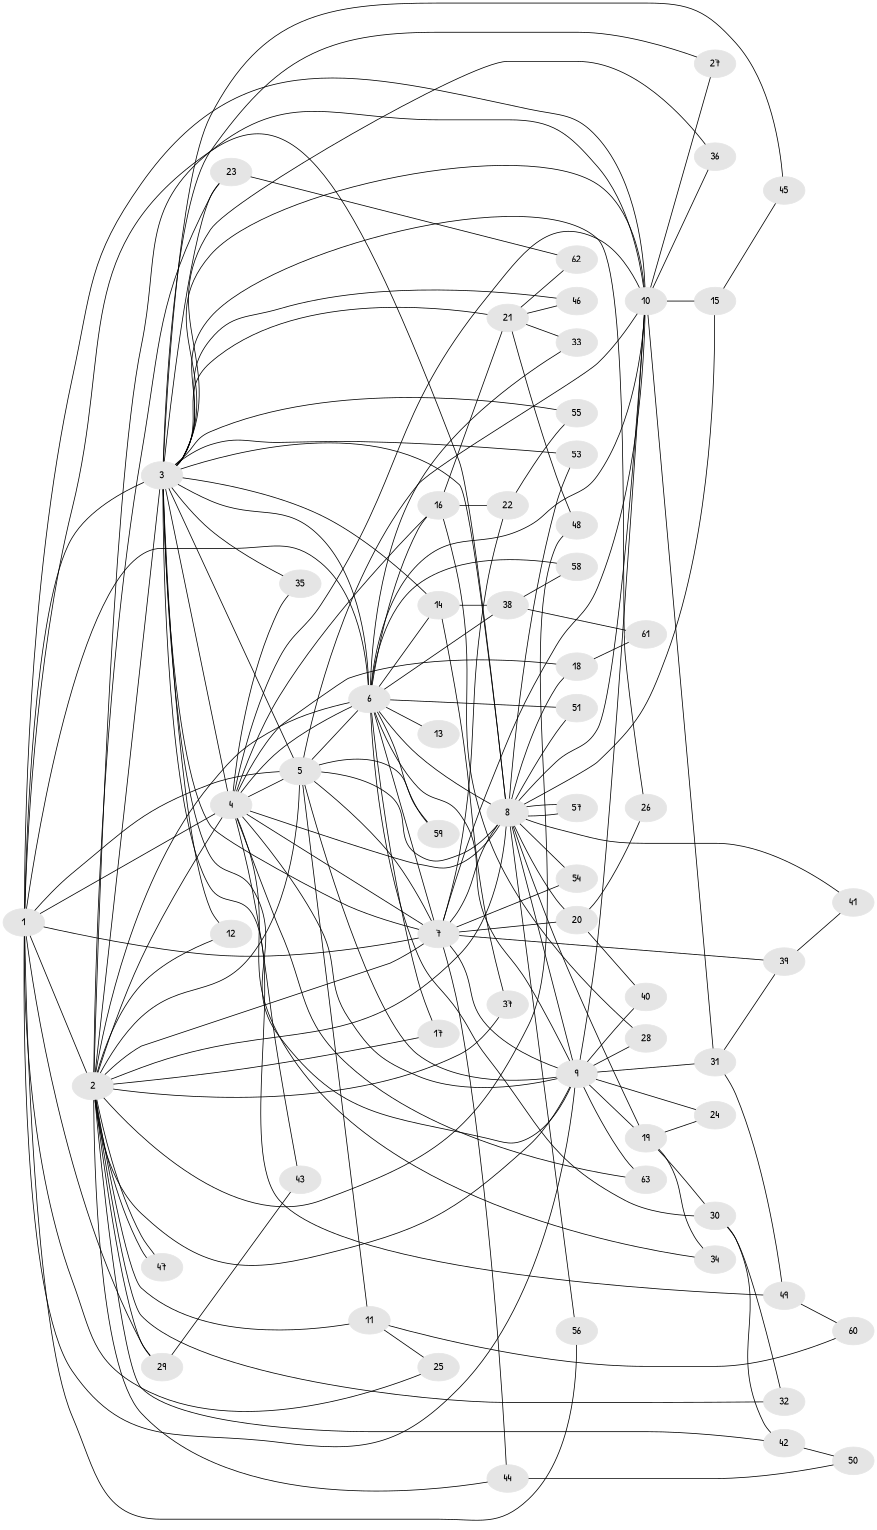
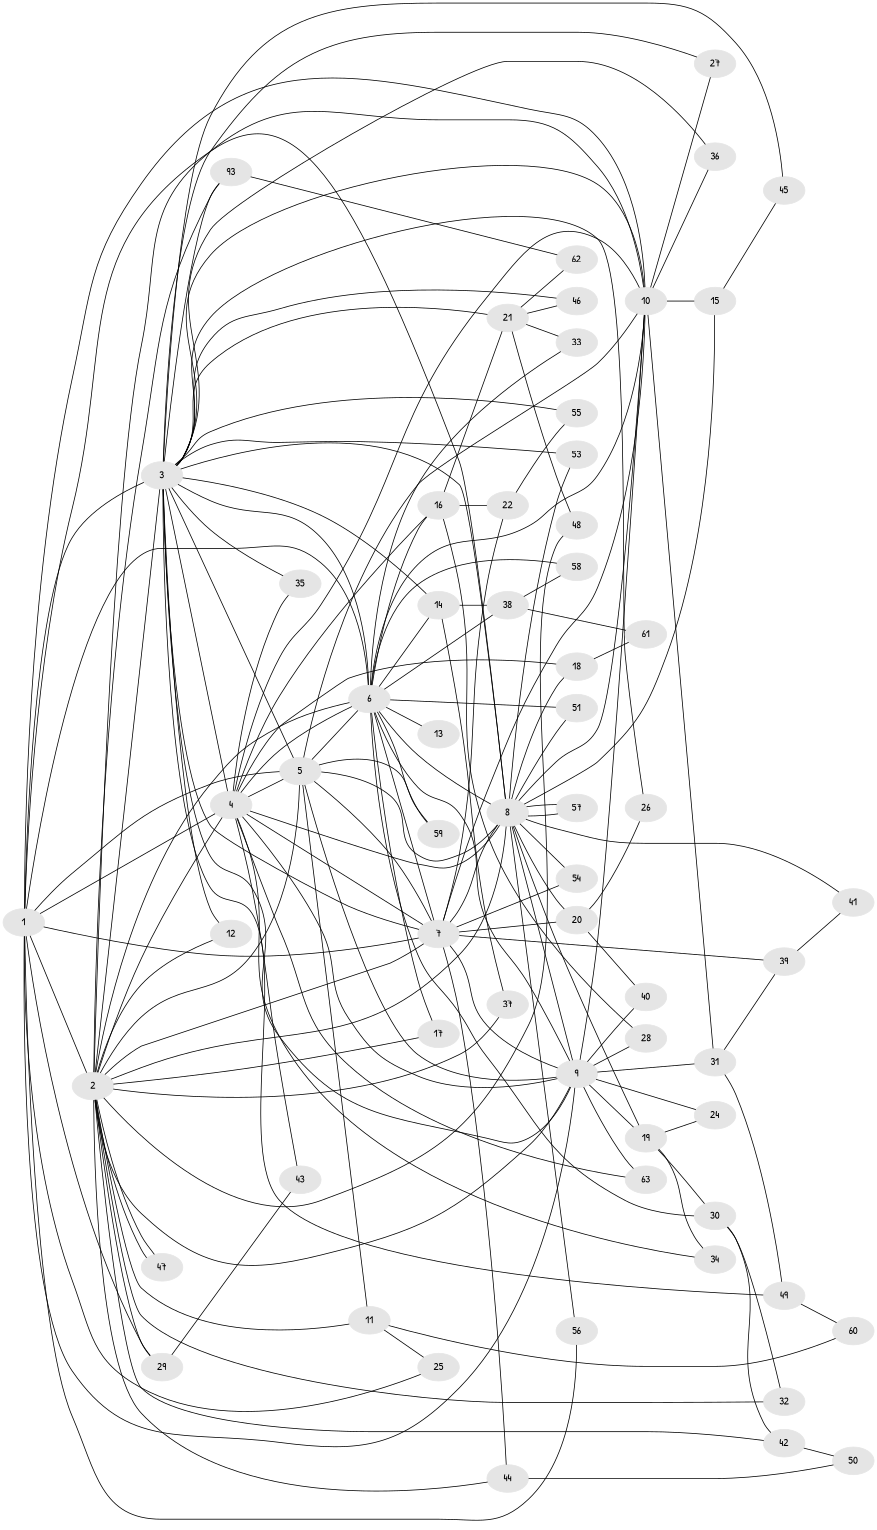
(231, 172) -> (231, 172)
